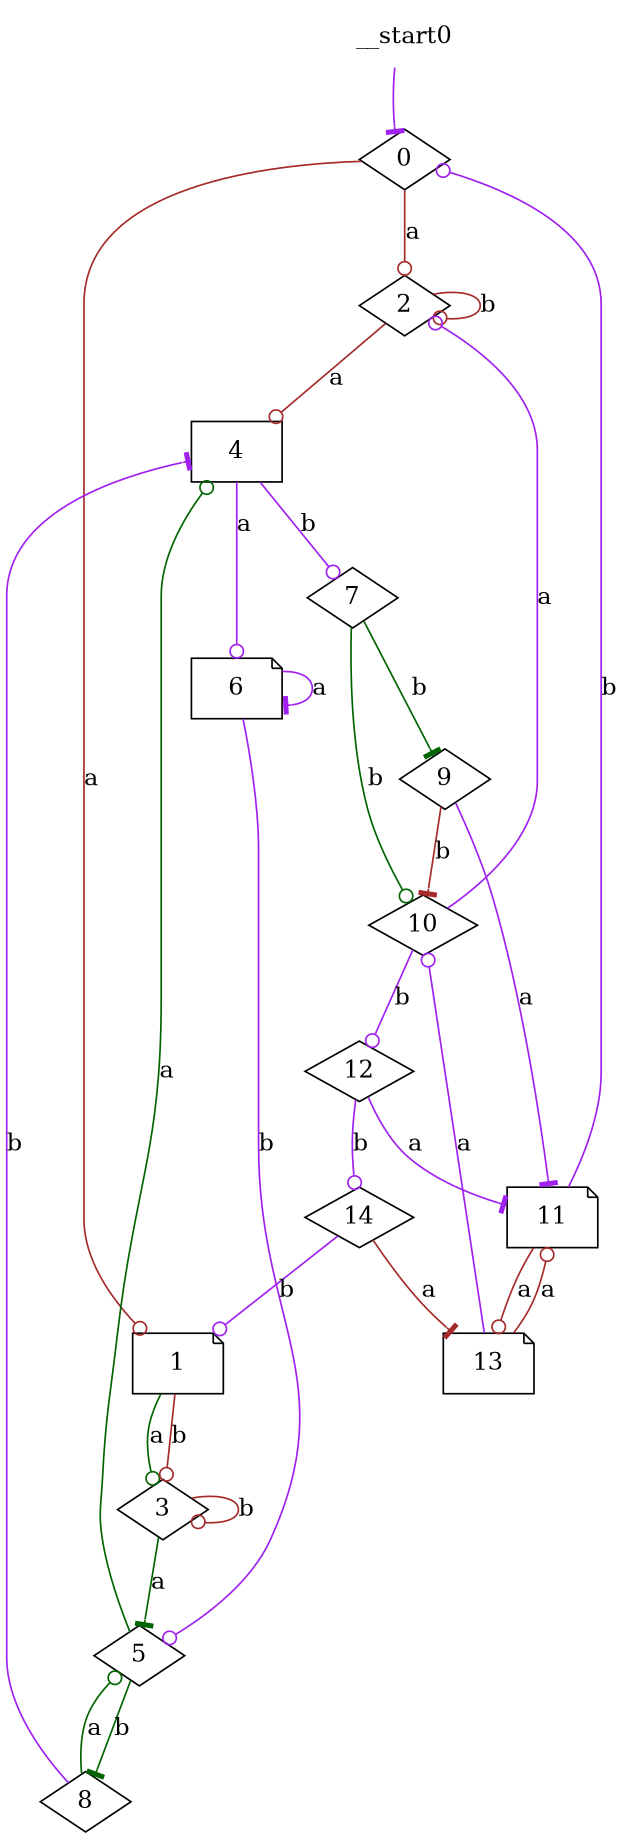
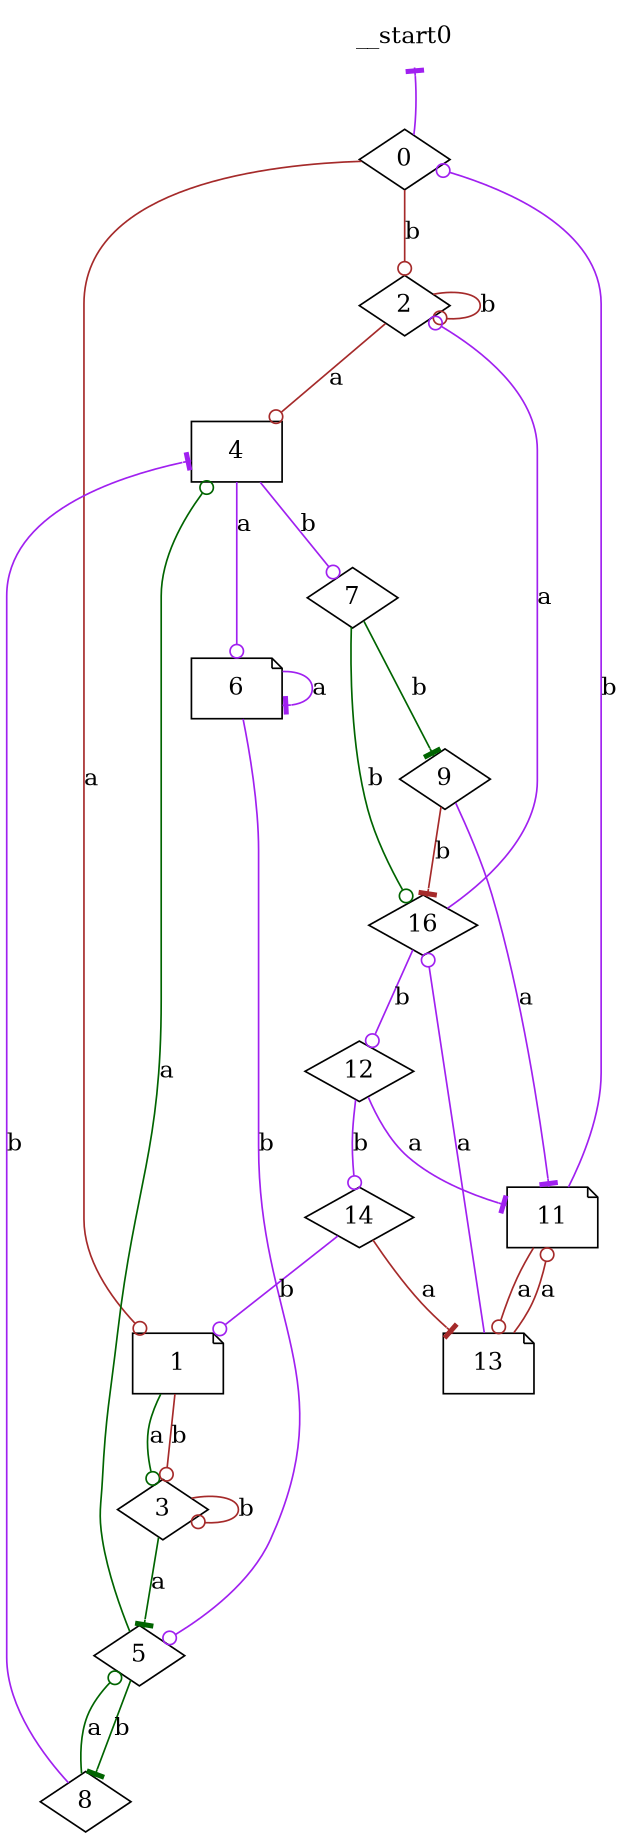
(393, 97) -> (416, 105)
(413, 233) -> (413, 233)
(423, 925) -> (423, 925)
